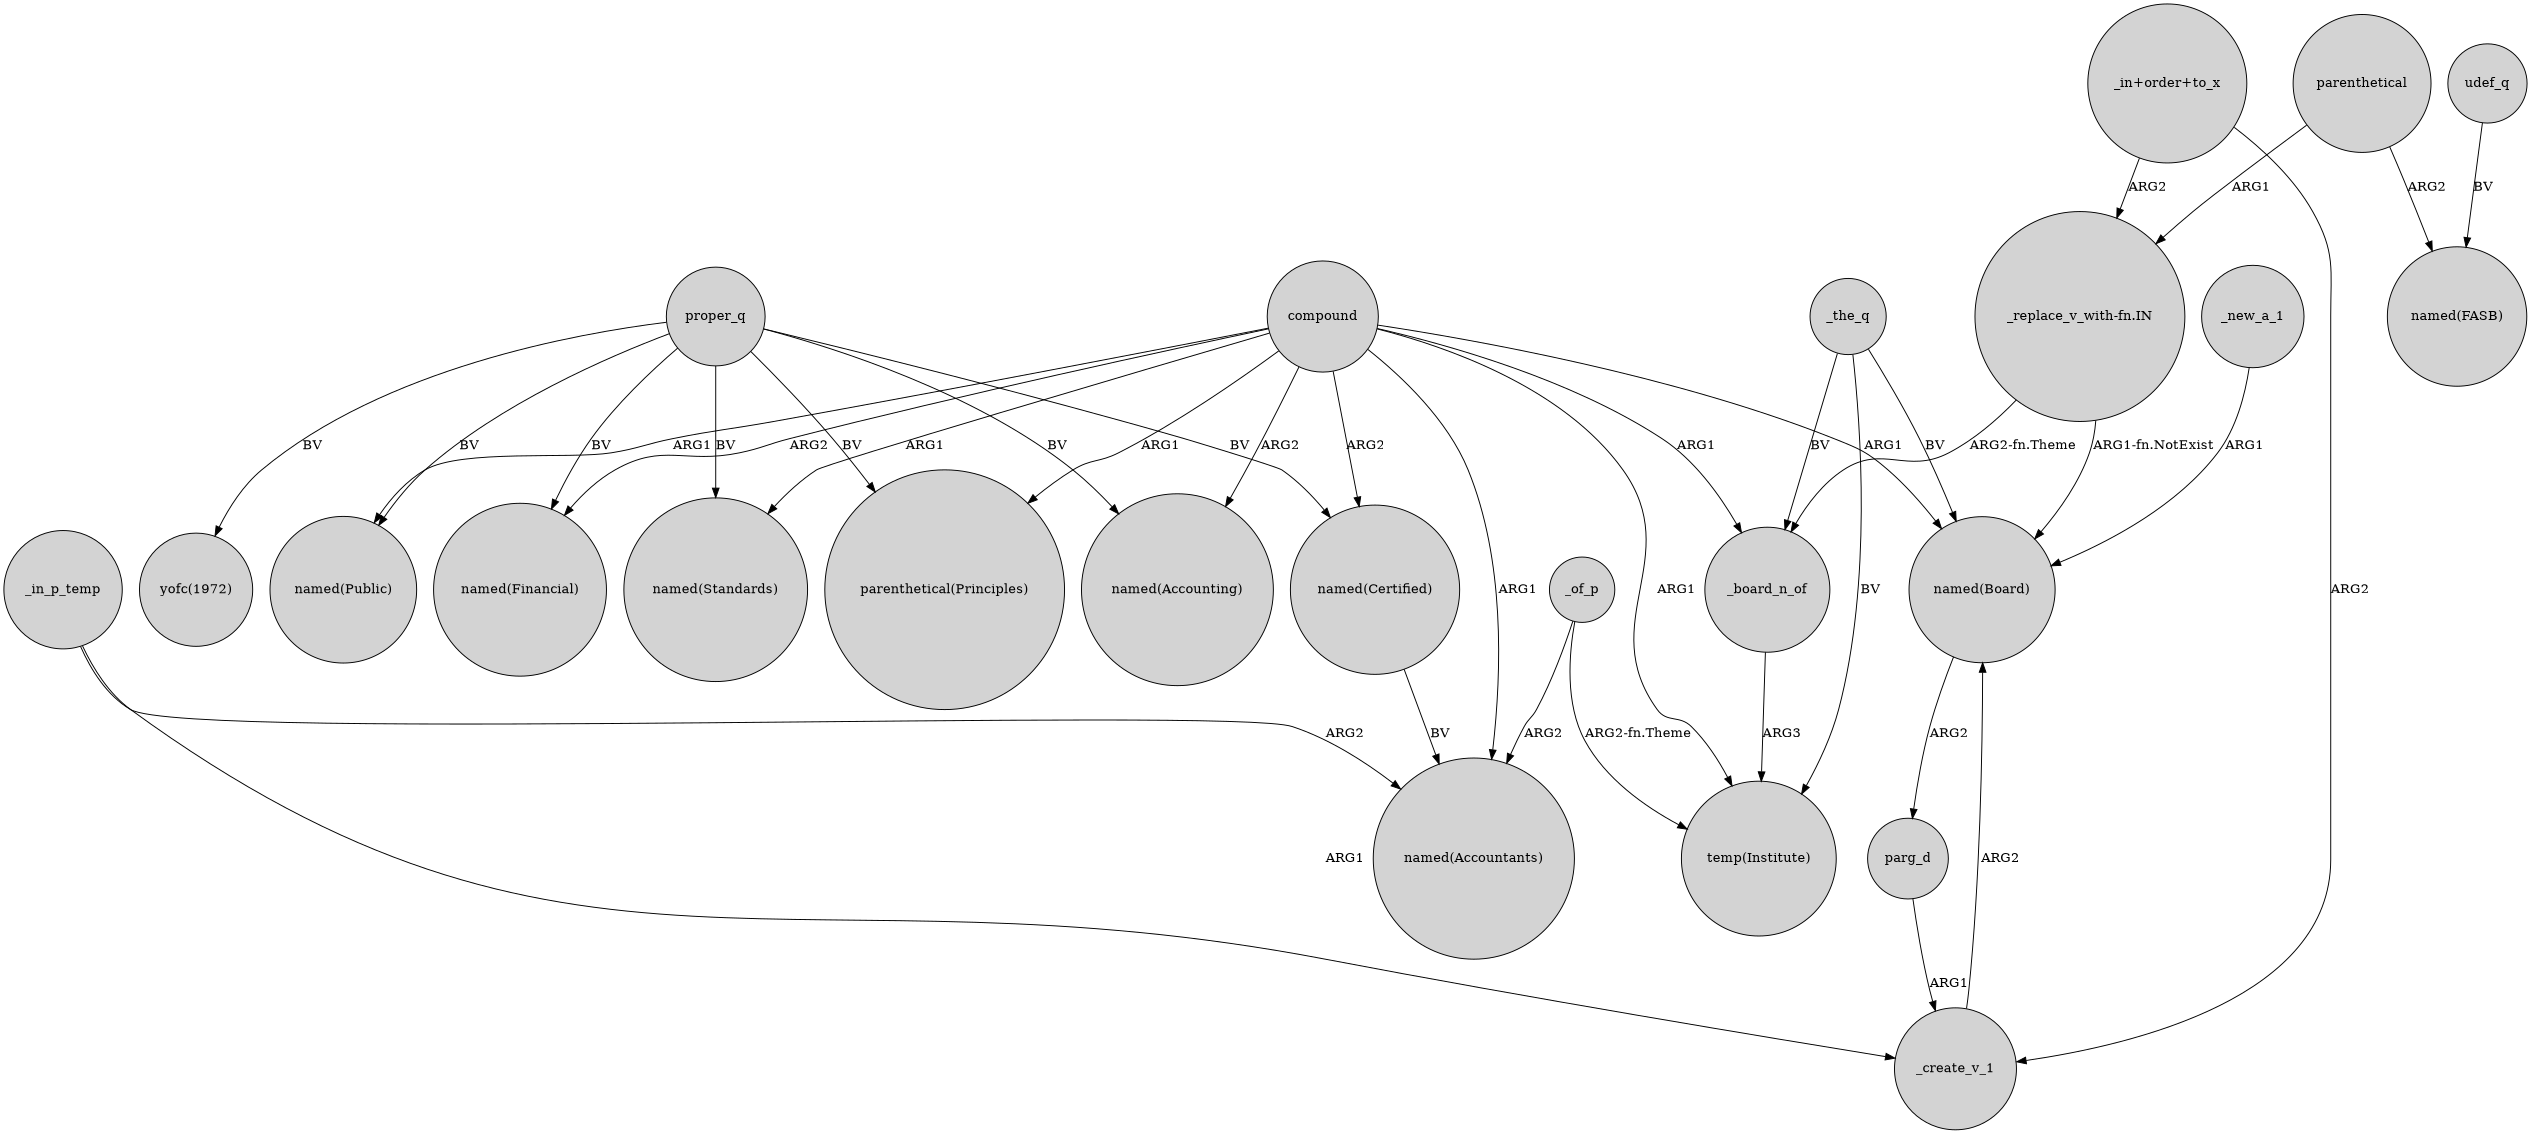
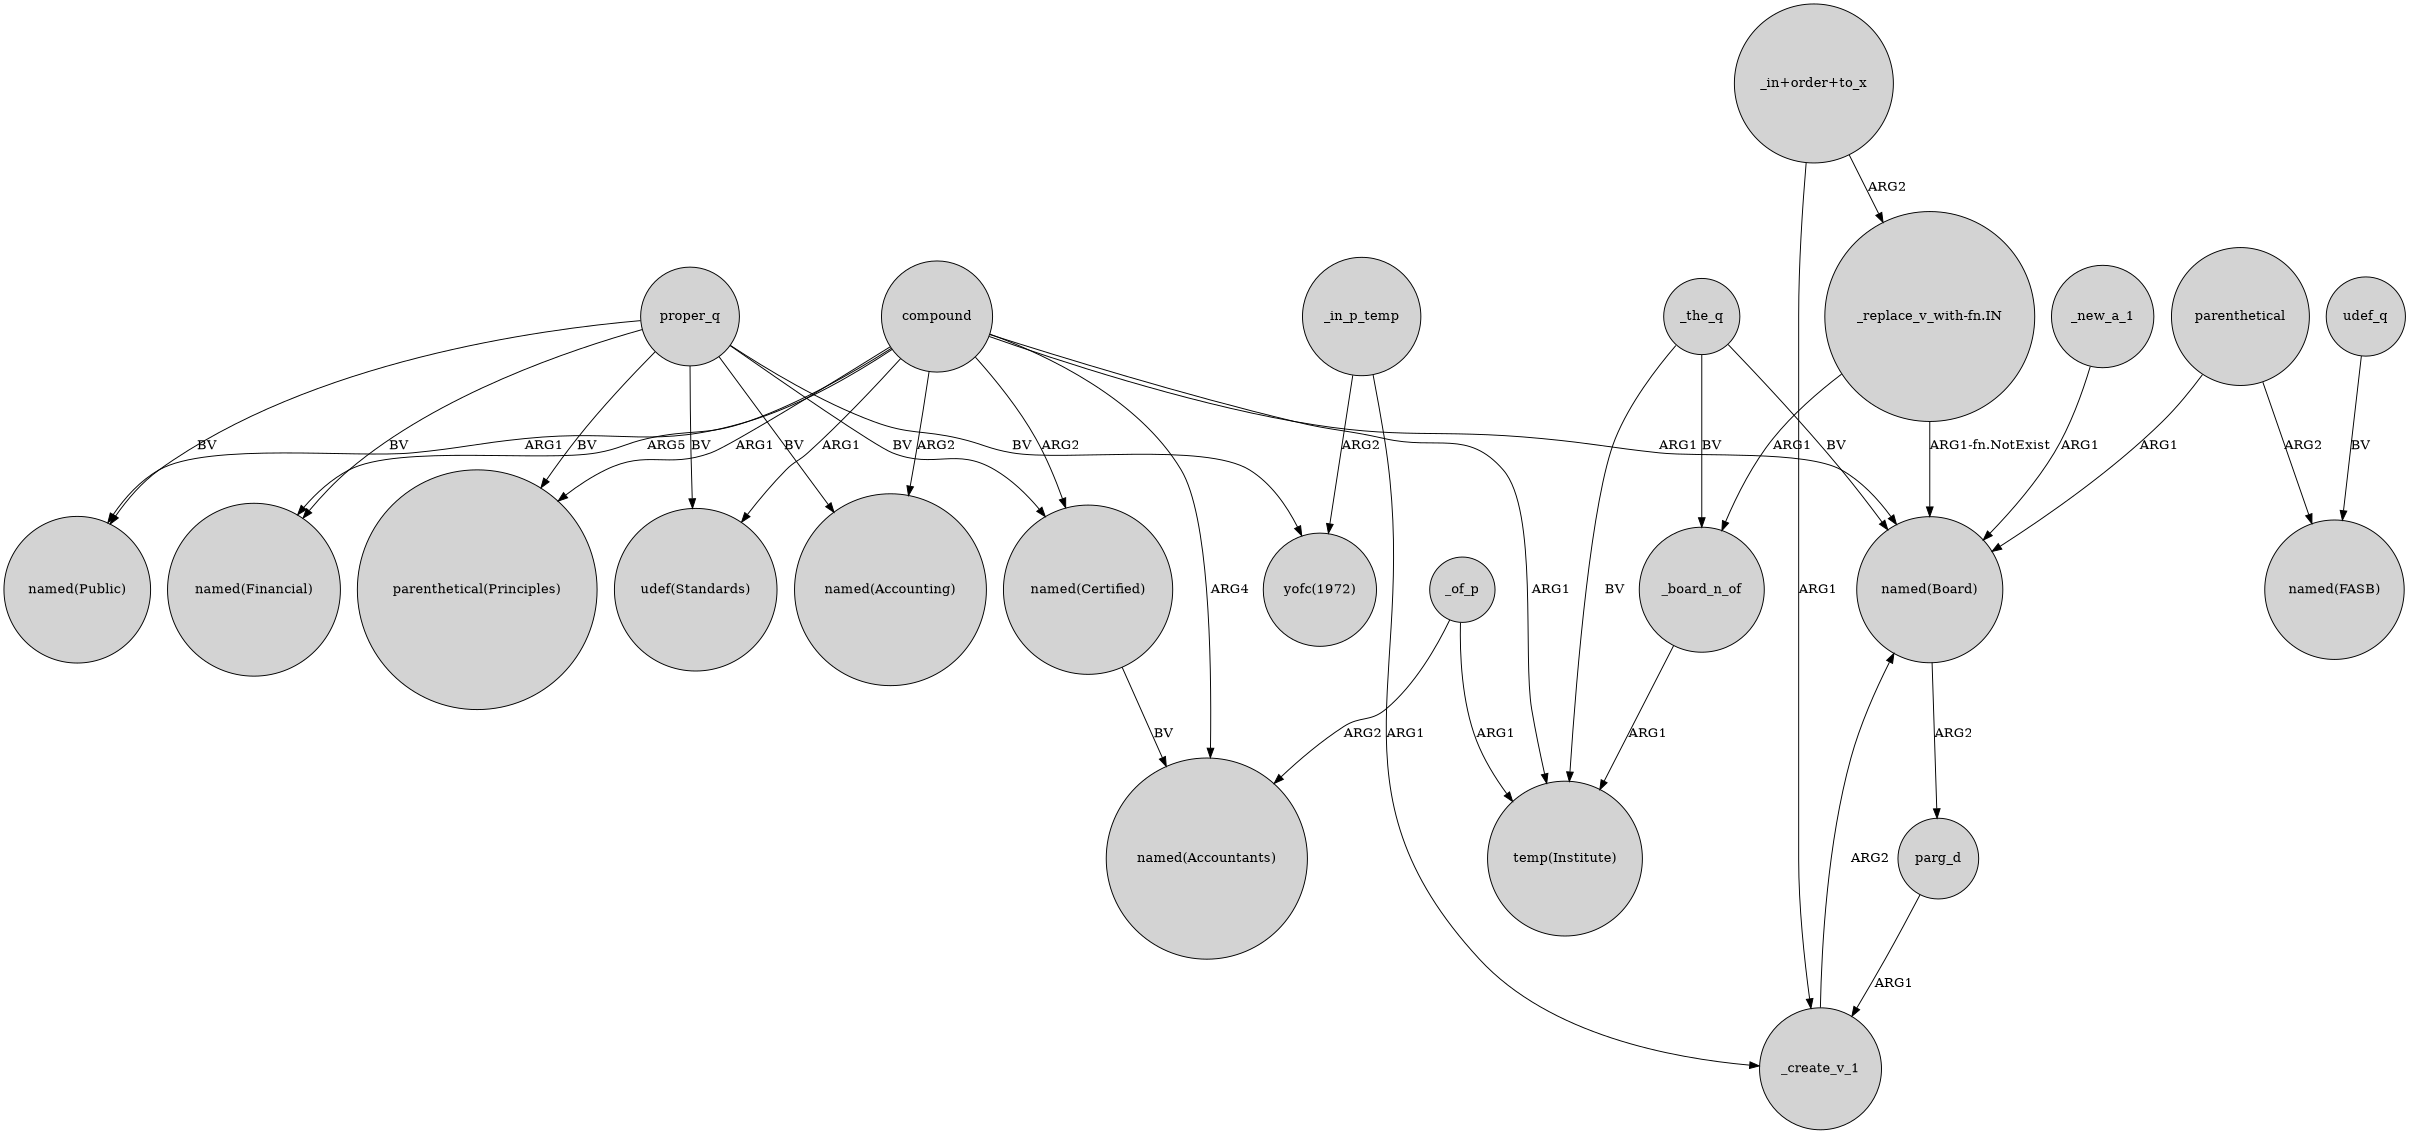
(2234, 180) -> (2109, 469)
(1577, 393) -> none
(809, 446) -> (667, 446)
(2023, 446) -> (1792, 446)
(716, 590) -> (696, 590)
(1518, 590) -> (1230, 590)
(2350, 590) -> (1818, 590)
(728, 723) -> (1341, 450)
(1638, 734) -> (1496, 734)
(1782, 734) -> (1648, 734)
